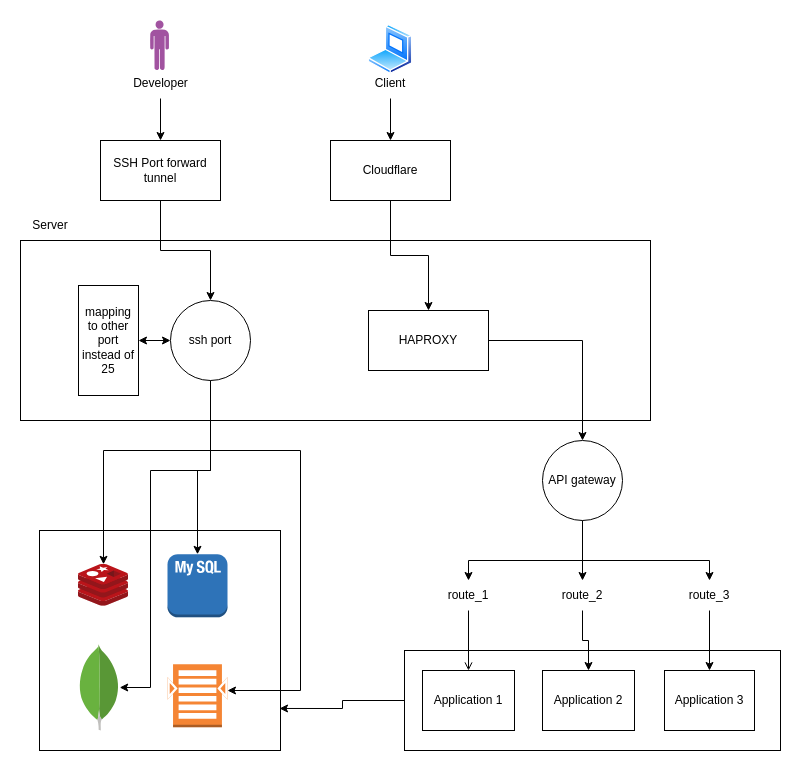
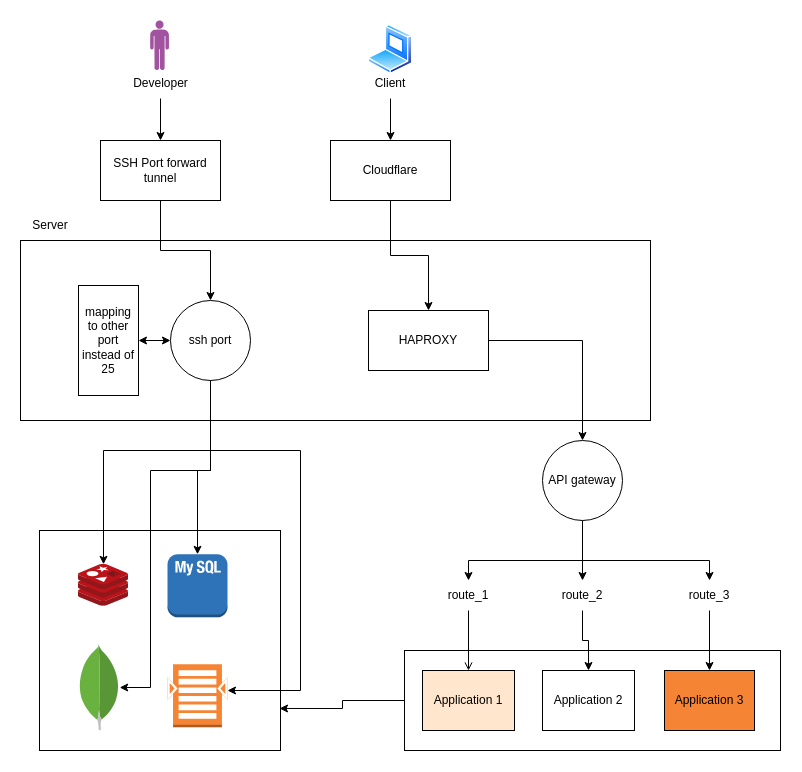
(469, 701) -> (469, 701)
(710, 701) -> (710, 701)
